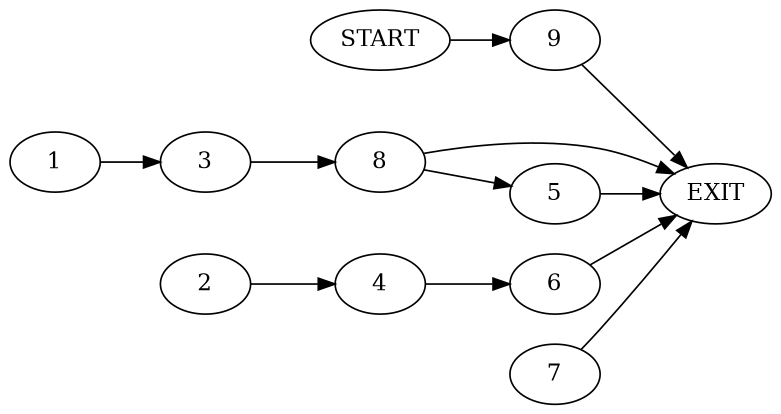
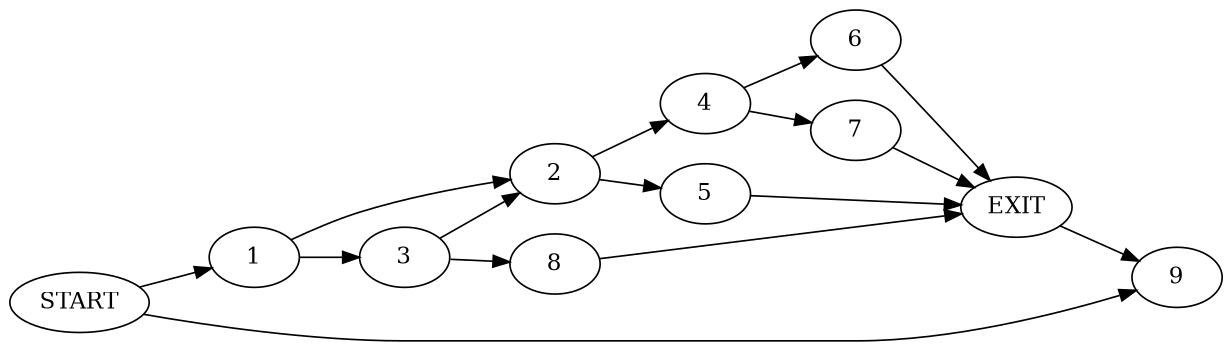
(628, 110) -> (1092, 240)
none -> (772, 115)
(459, 176) -> (622, 183)
none -> (390, 204)
none -> (472, 220)
none -> (167, 280)
